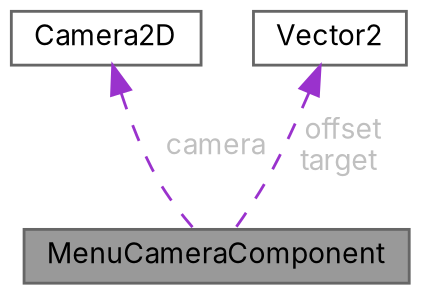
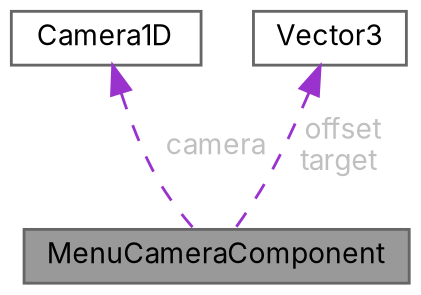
(106, 38) -> (106, 38)
(330, 38) -> (330, 38)
